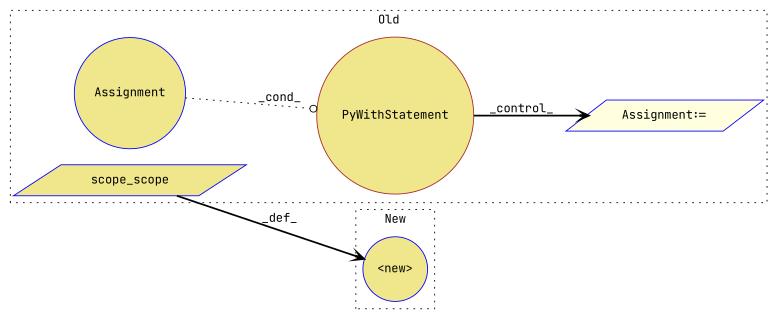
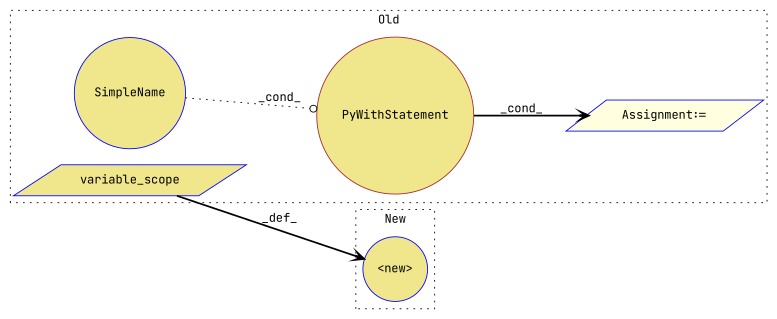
(130, 93) -> (130, 93)
(522, 109) -> (522, 109)
(130, 180) -> (130, 180)
